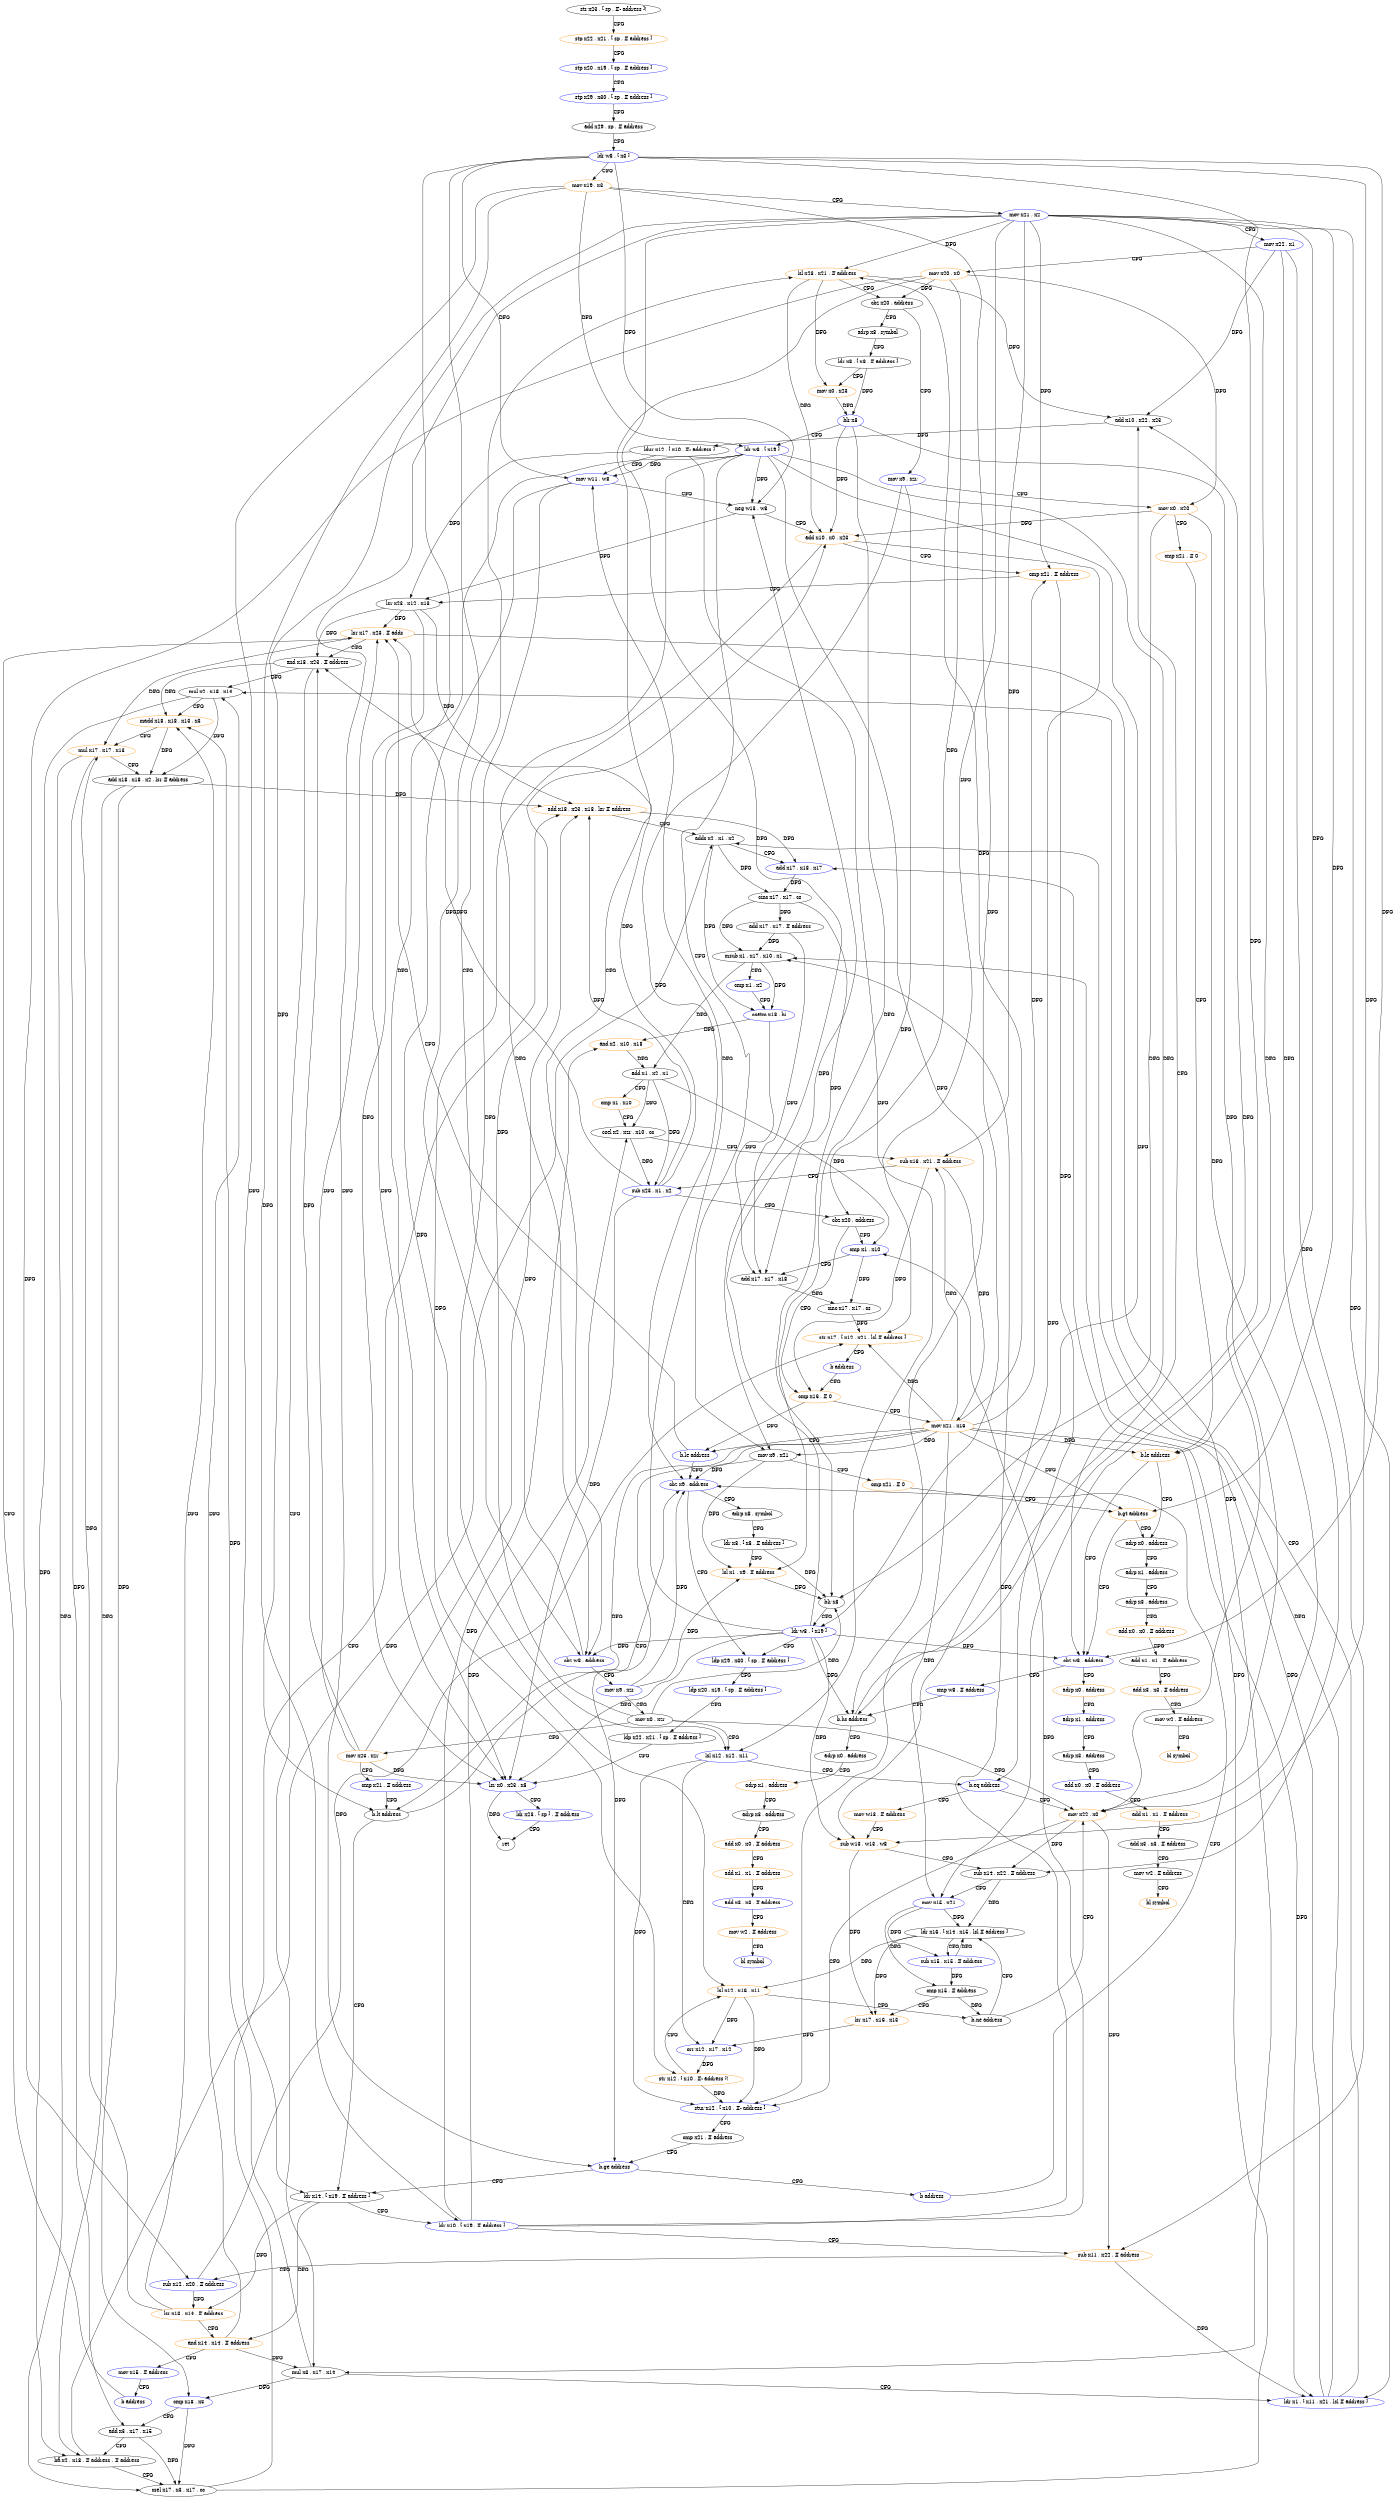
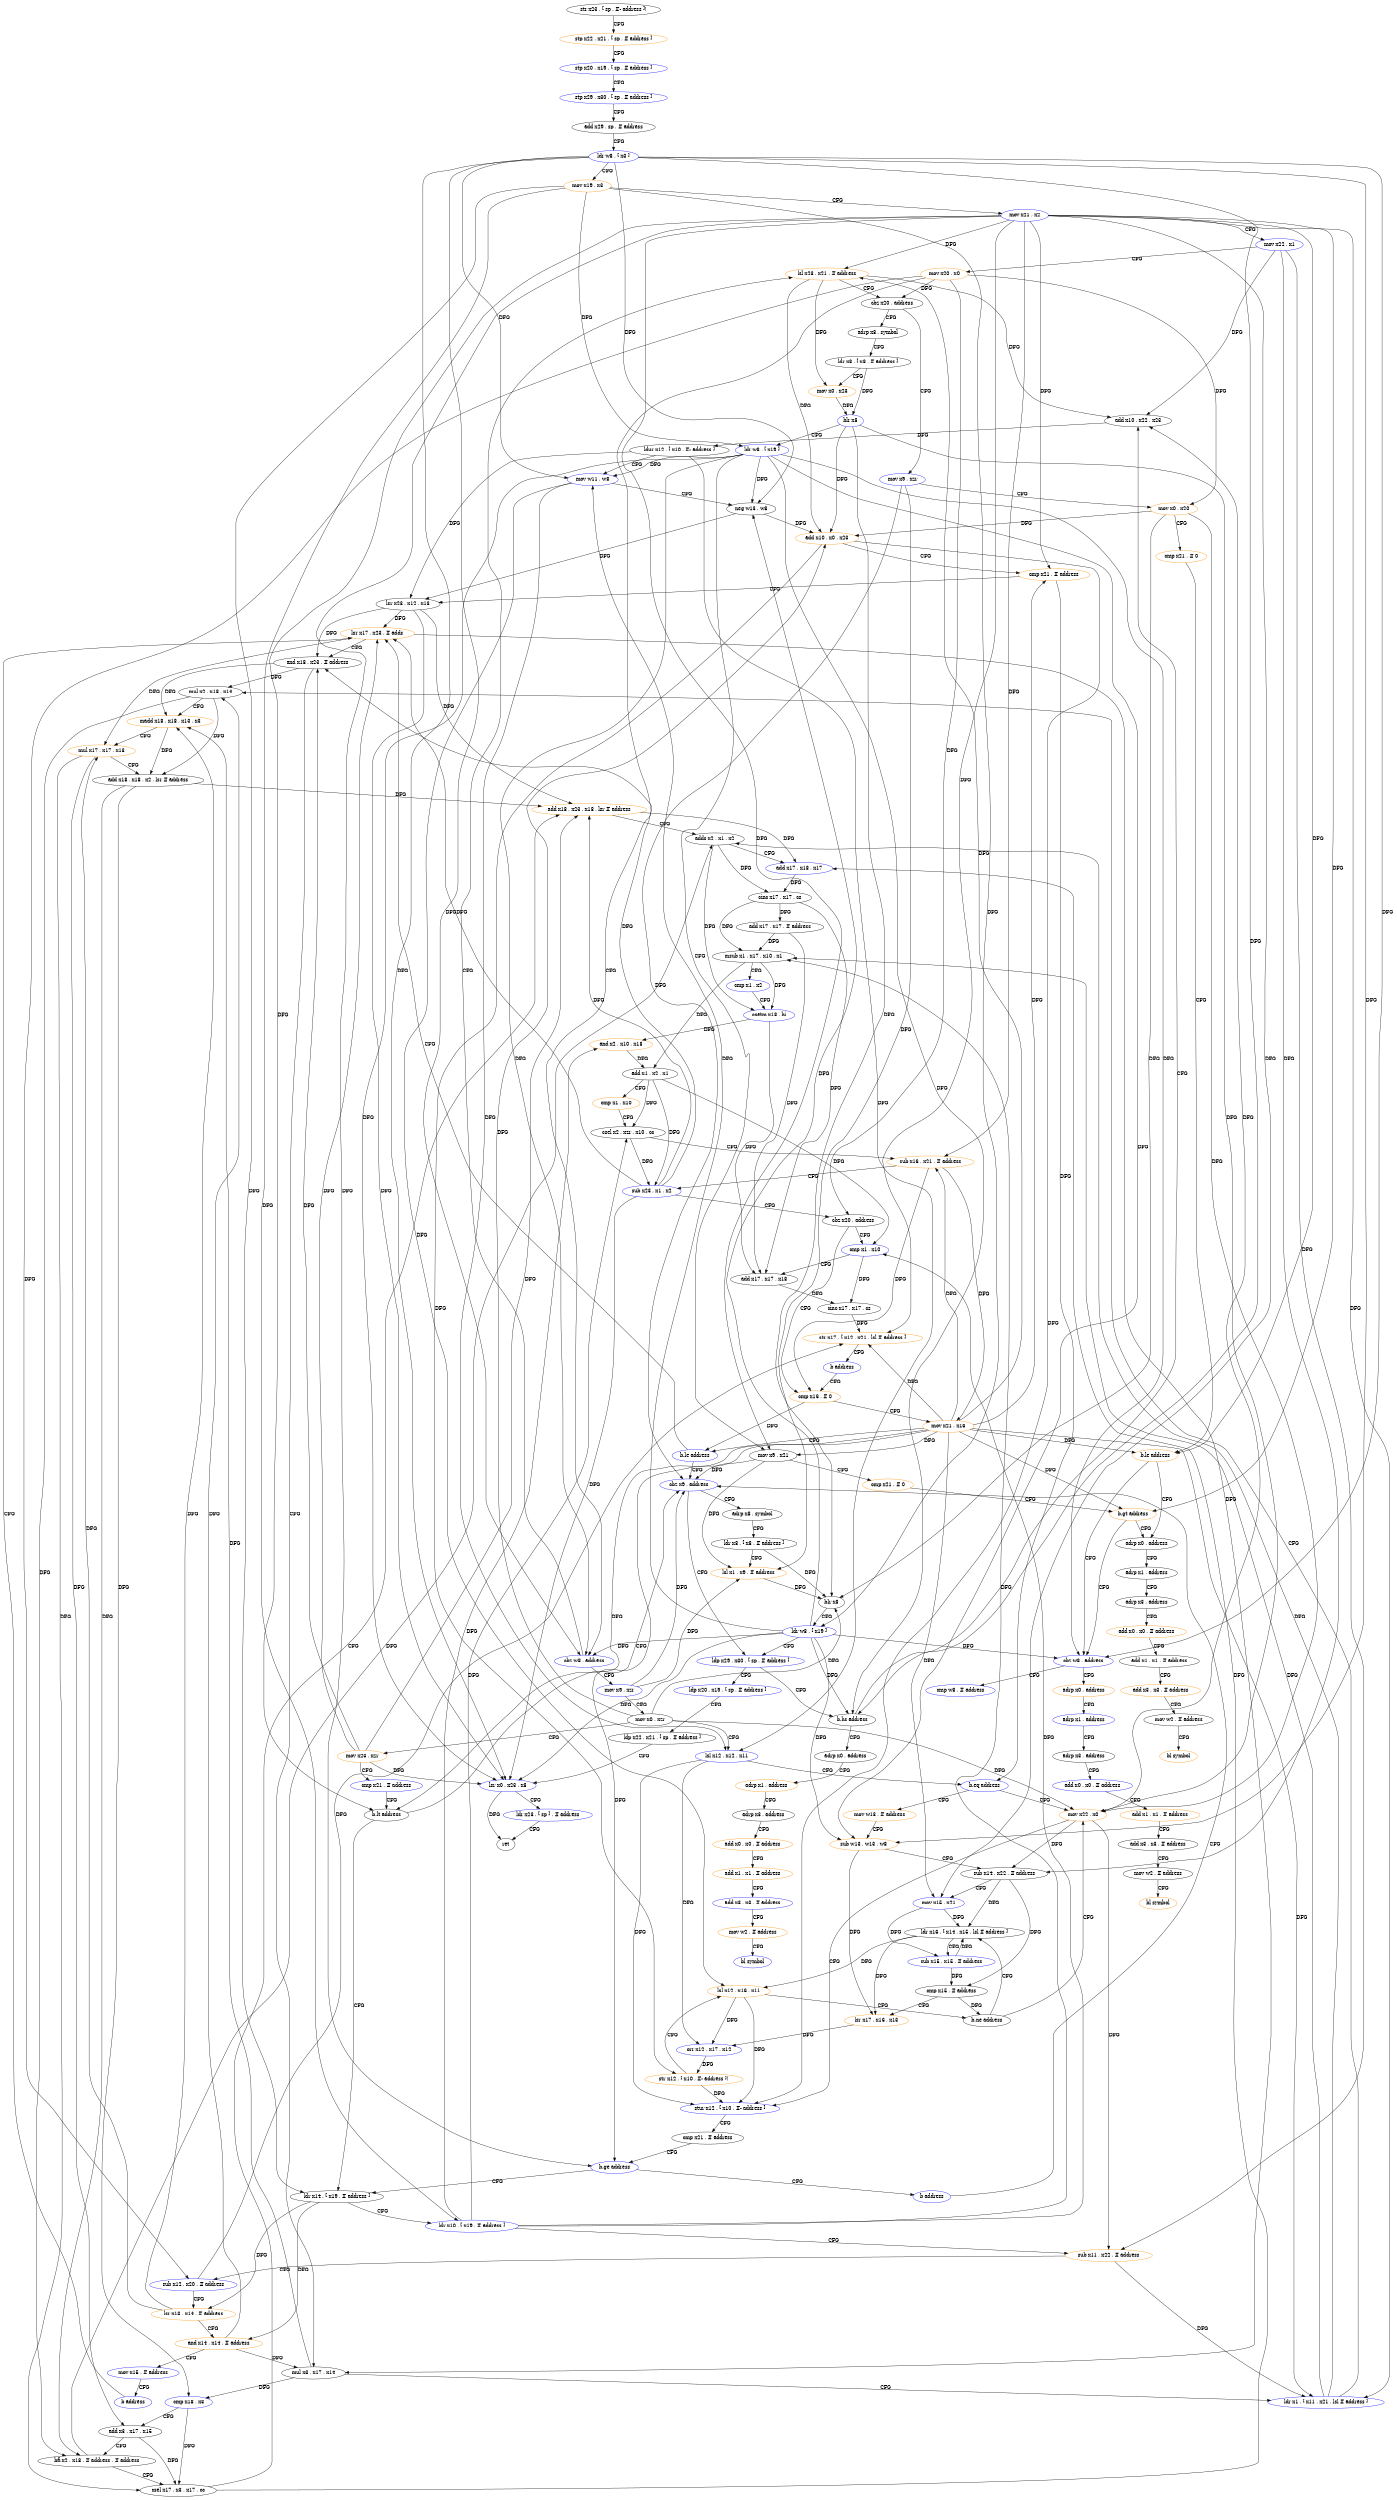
(801, 524) -> (801, 524)
(907, 1705) -> (794, 1694)
(890, 1949) -> (1025, 1943)
